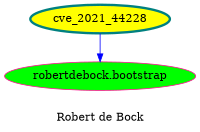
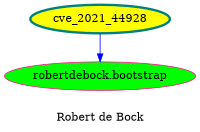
(100, 19) -> (100, 19)
